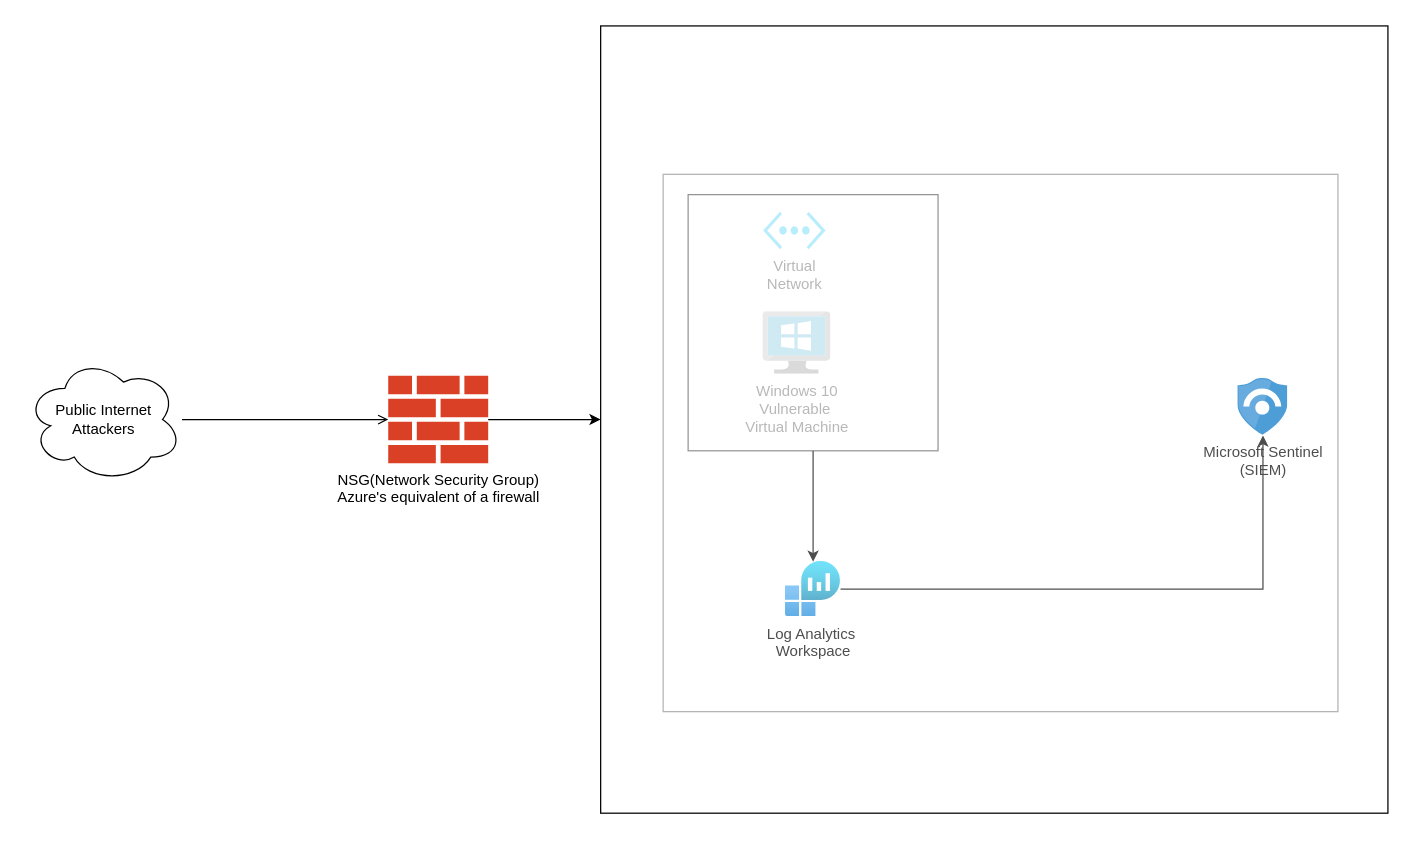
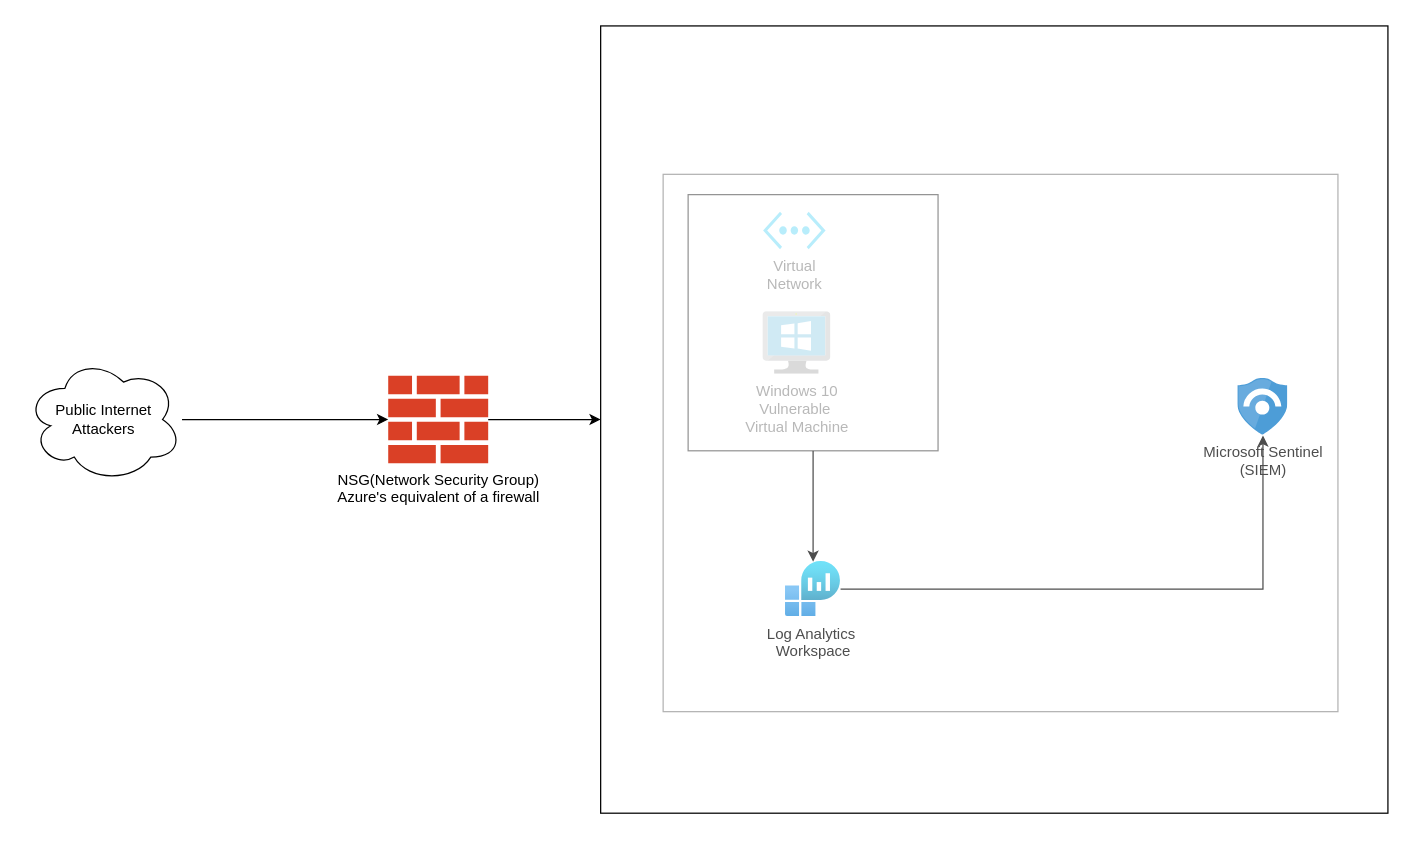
(380, 420) -> (378, 420)
